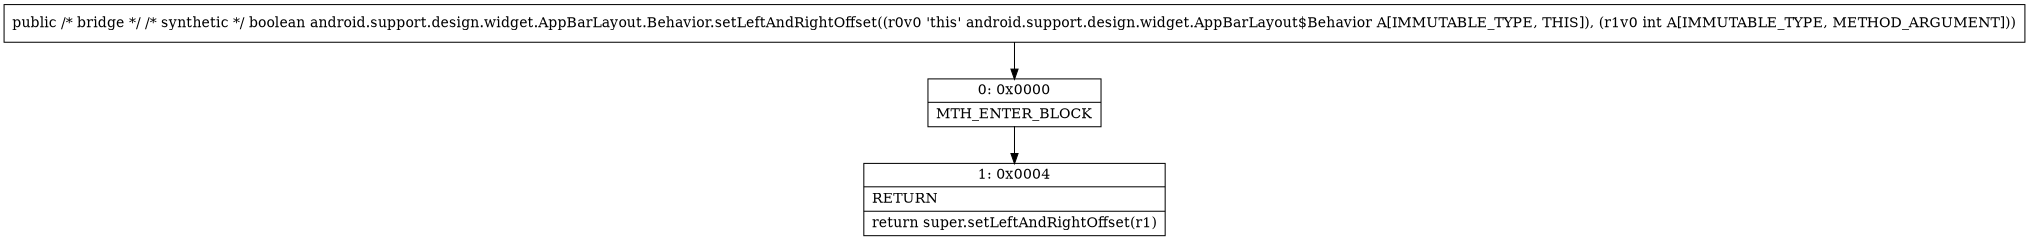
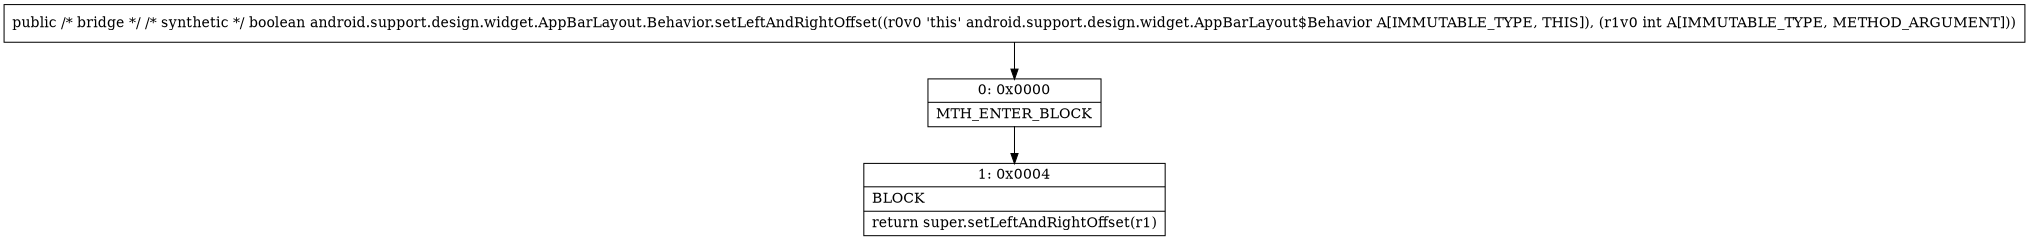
(905, 199) -> (898, 199)
